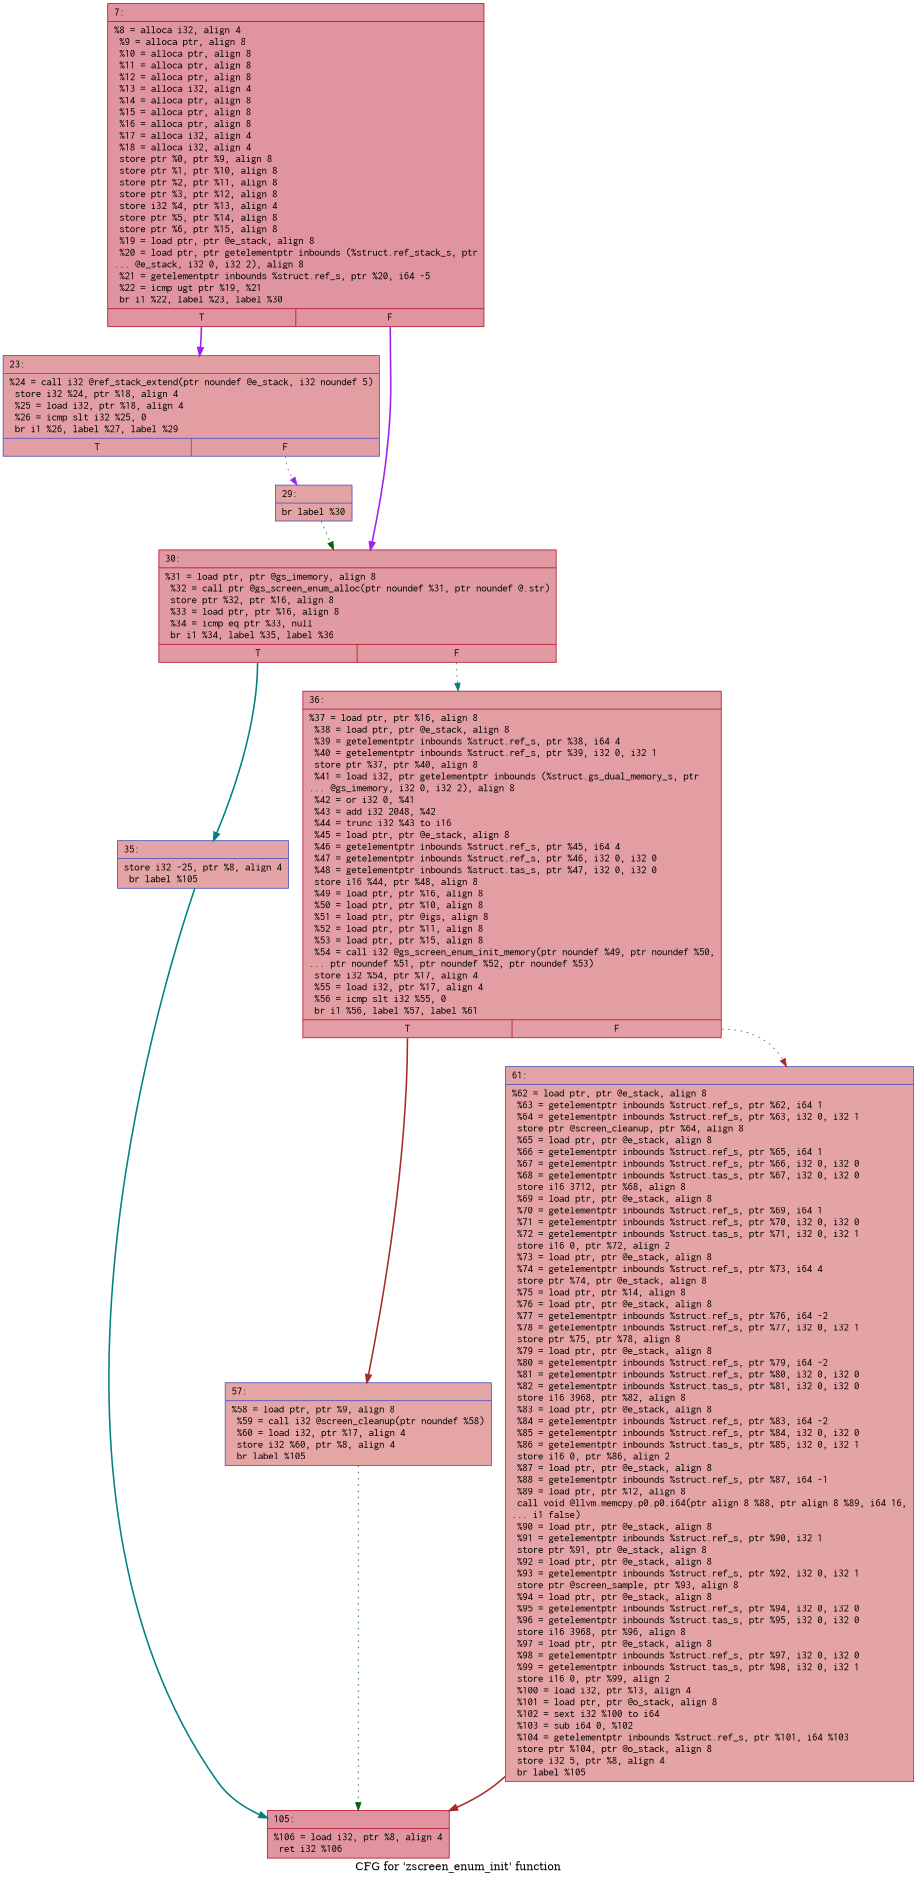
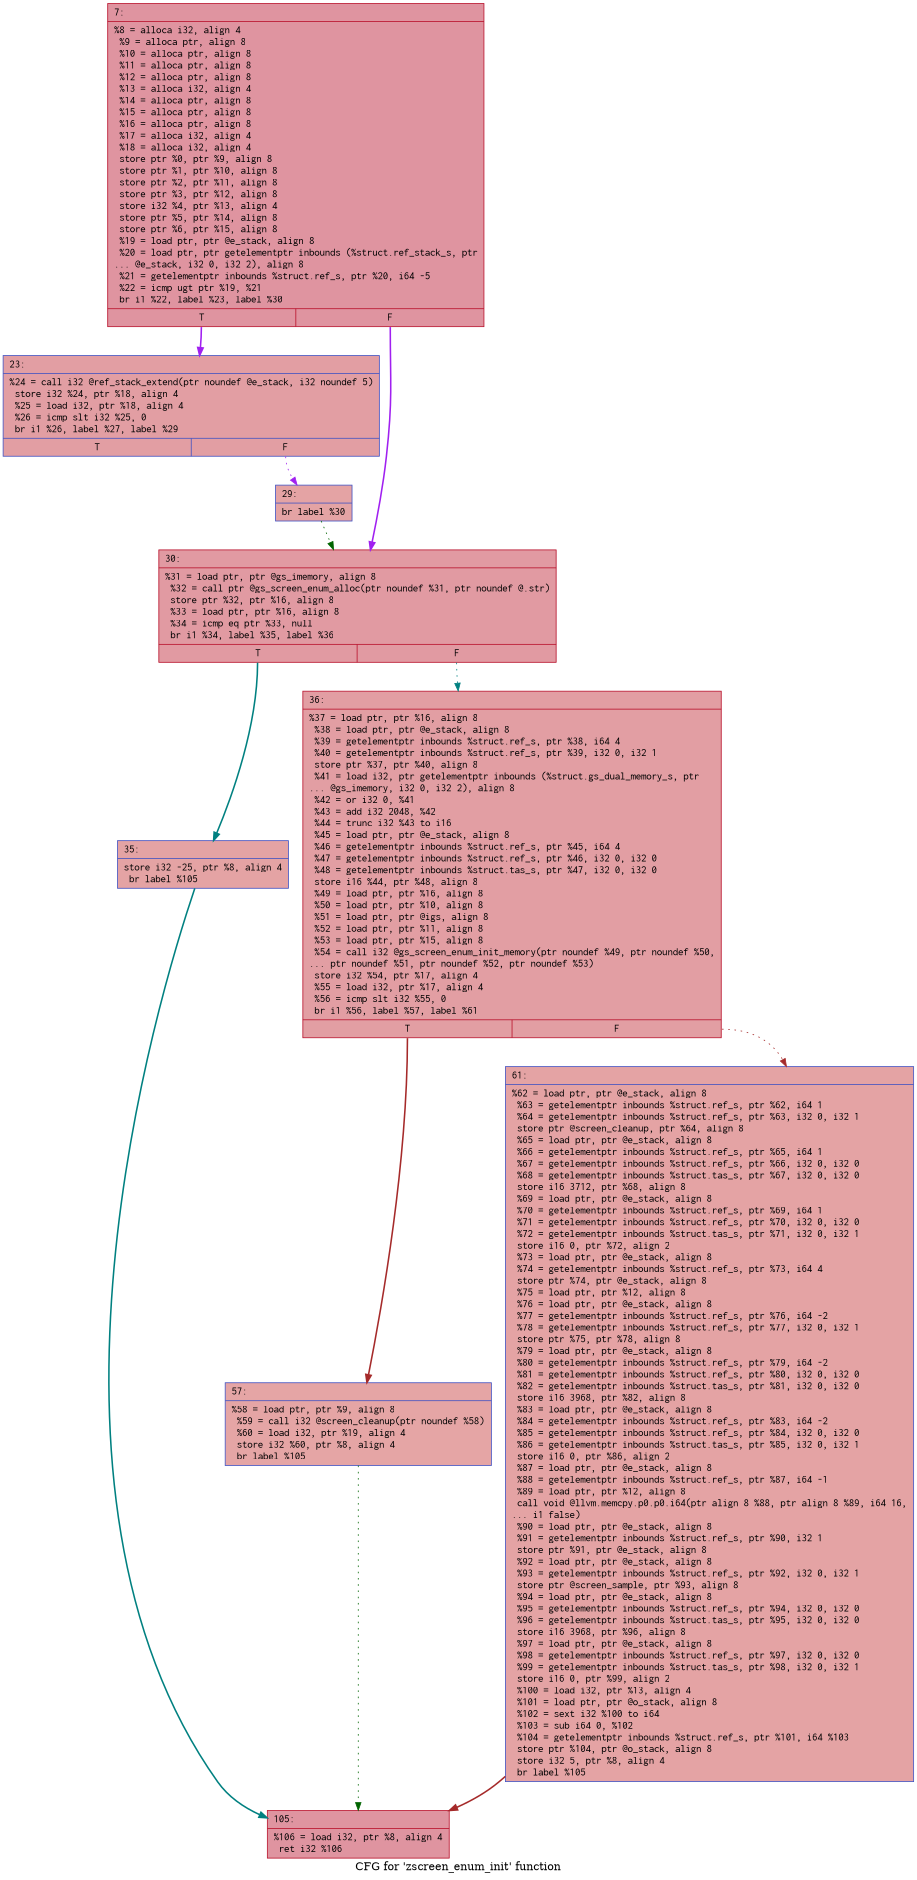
(599, 1292) -> (599, 1292)
(318, 1433) -> (318, 1433)
